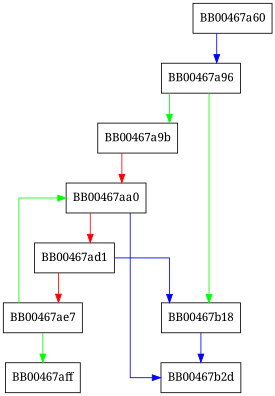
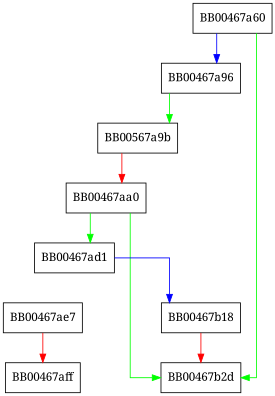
(138, 138) -> (138, 138)
(209, 194) -> none
none -> (256, 209)
(90, 224) -> (90, 224)
(19, 231) -> none
(58, 284) -> none
(130, 306) -> (130, 306)
(43, 343) -> (43, 343)
(201, 343) -> (201, 343)
